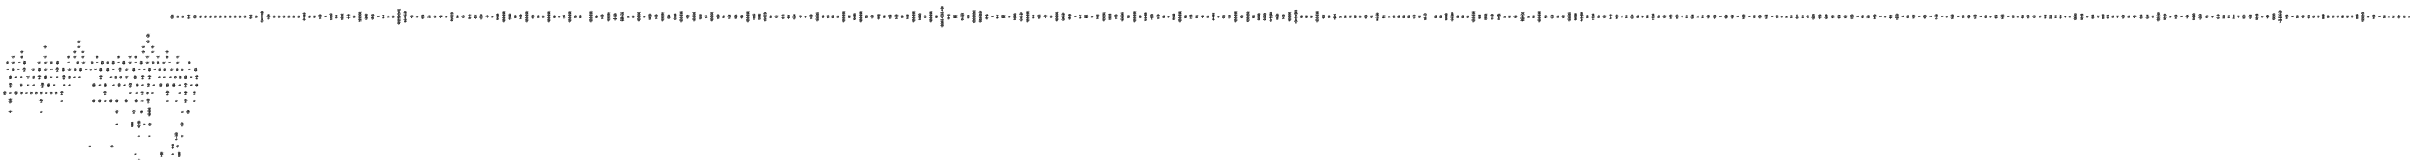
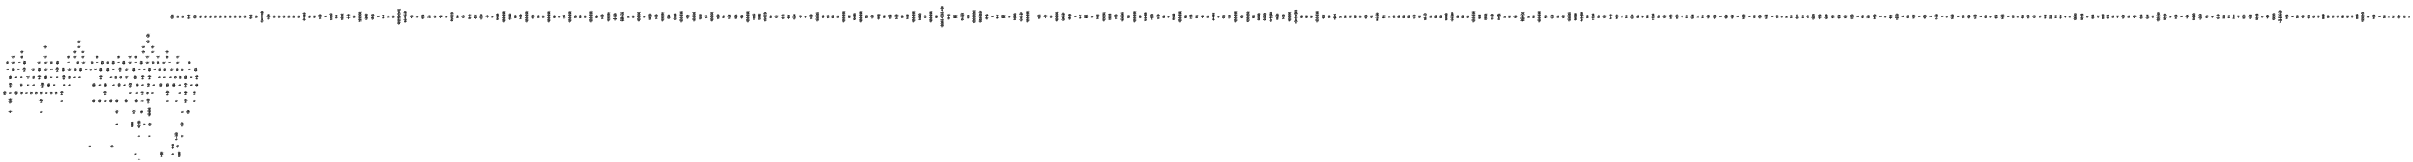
none -> (585, 17)
(1033, 17) -> none
none -> (1431, 17)
